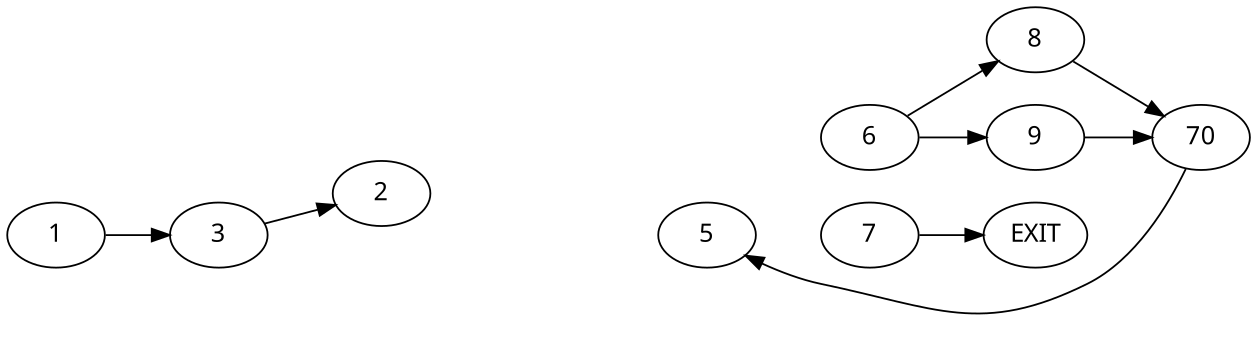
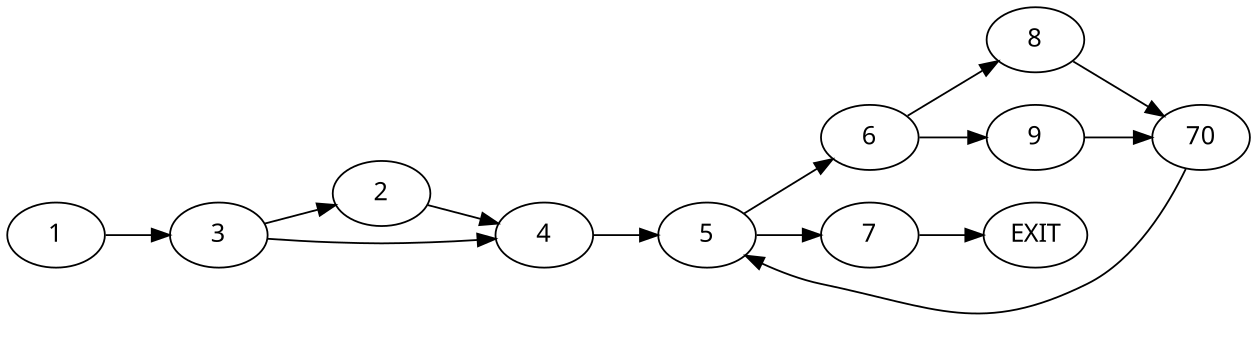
none -> (781, 191)
none -> (544, 235)
none -> (780, 235)
